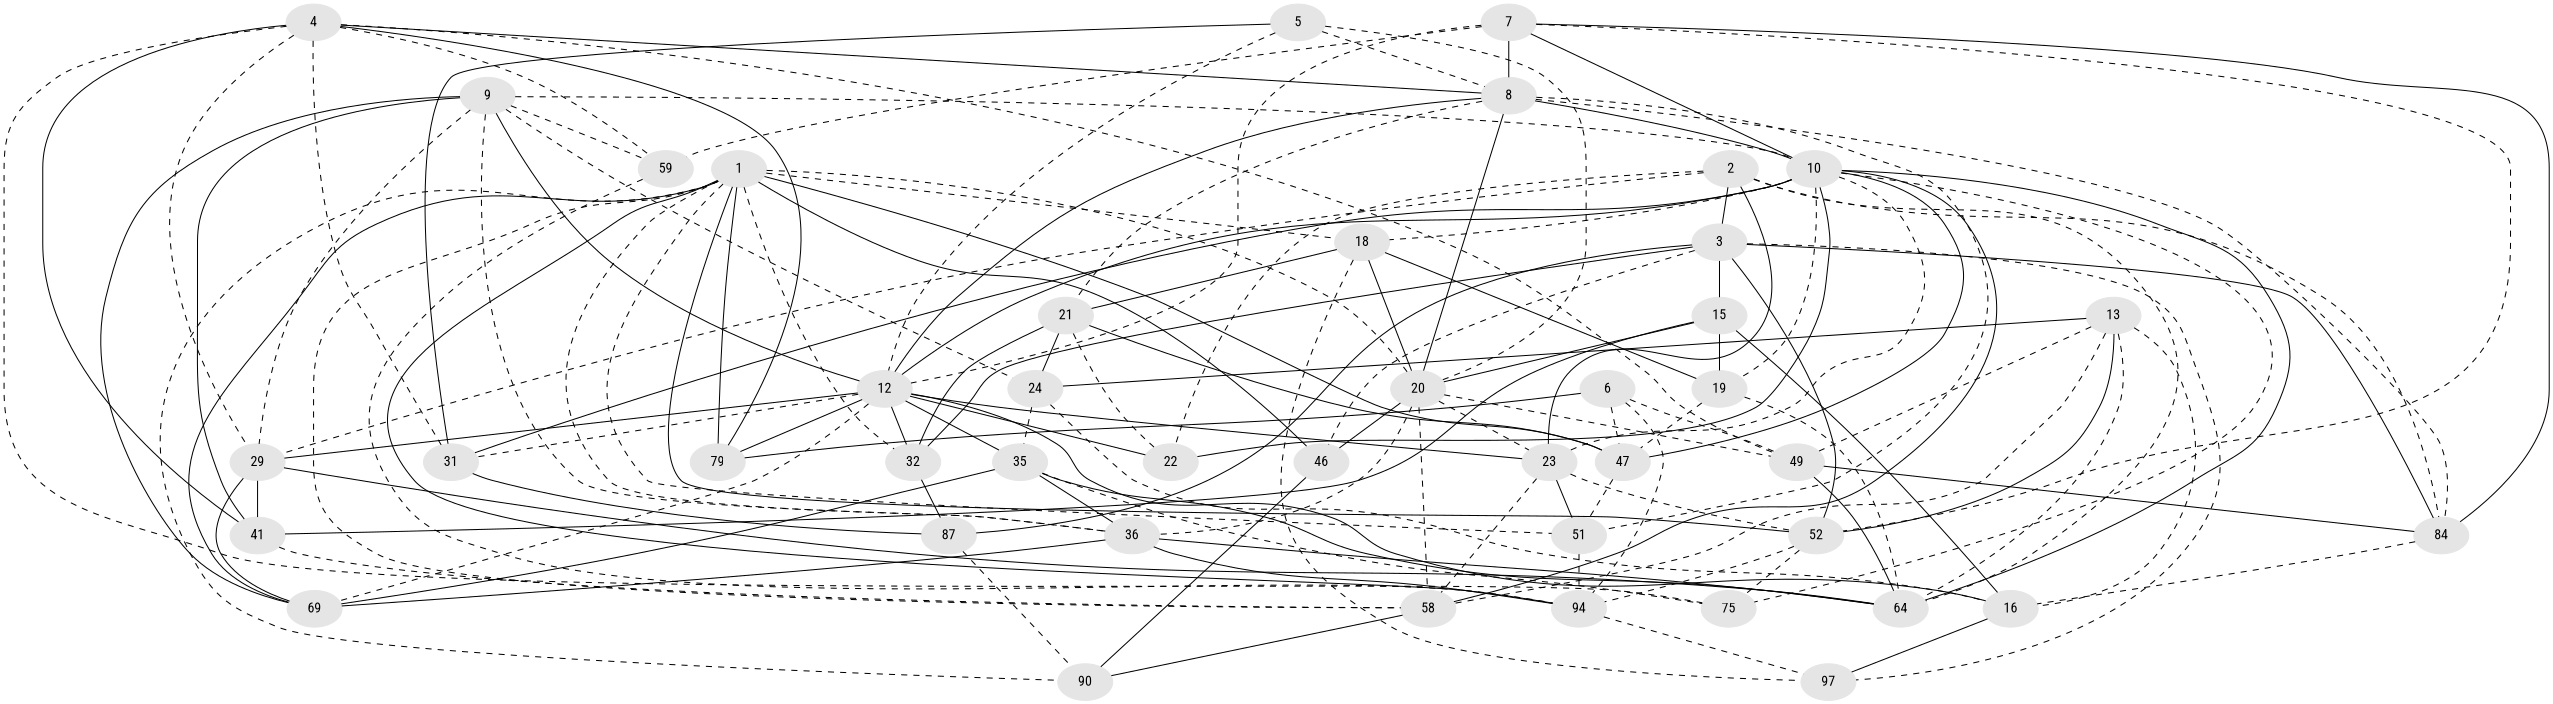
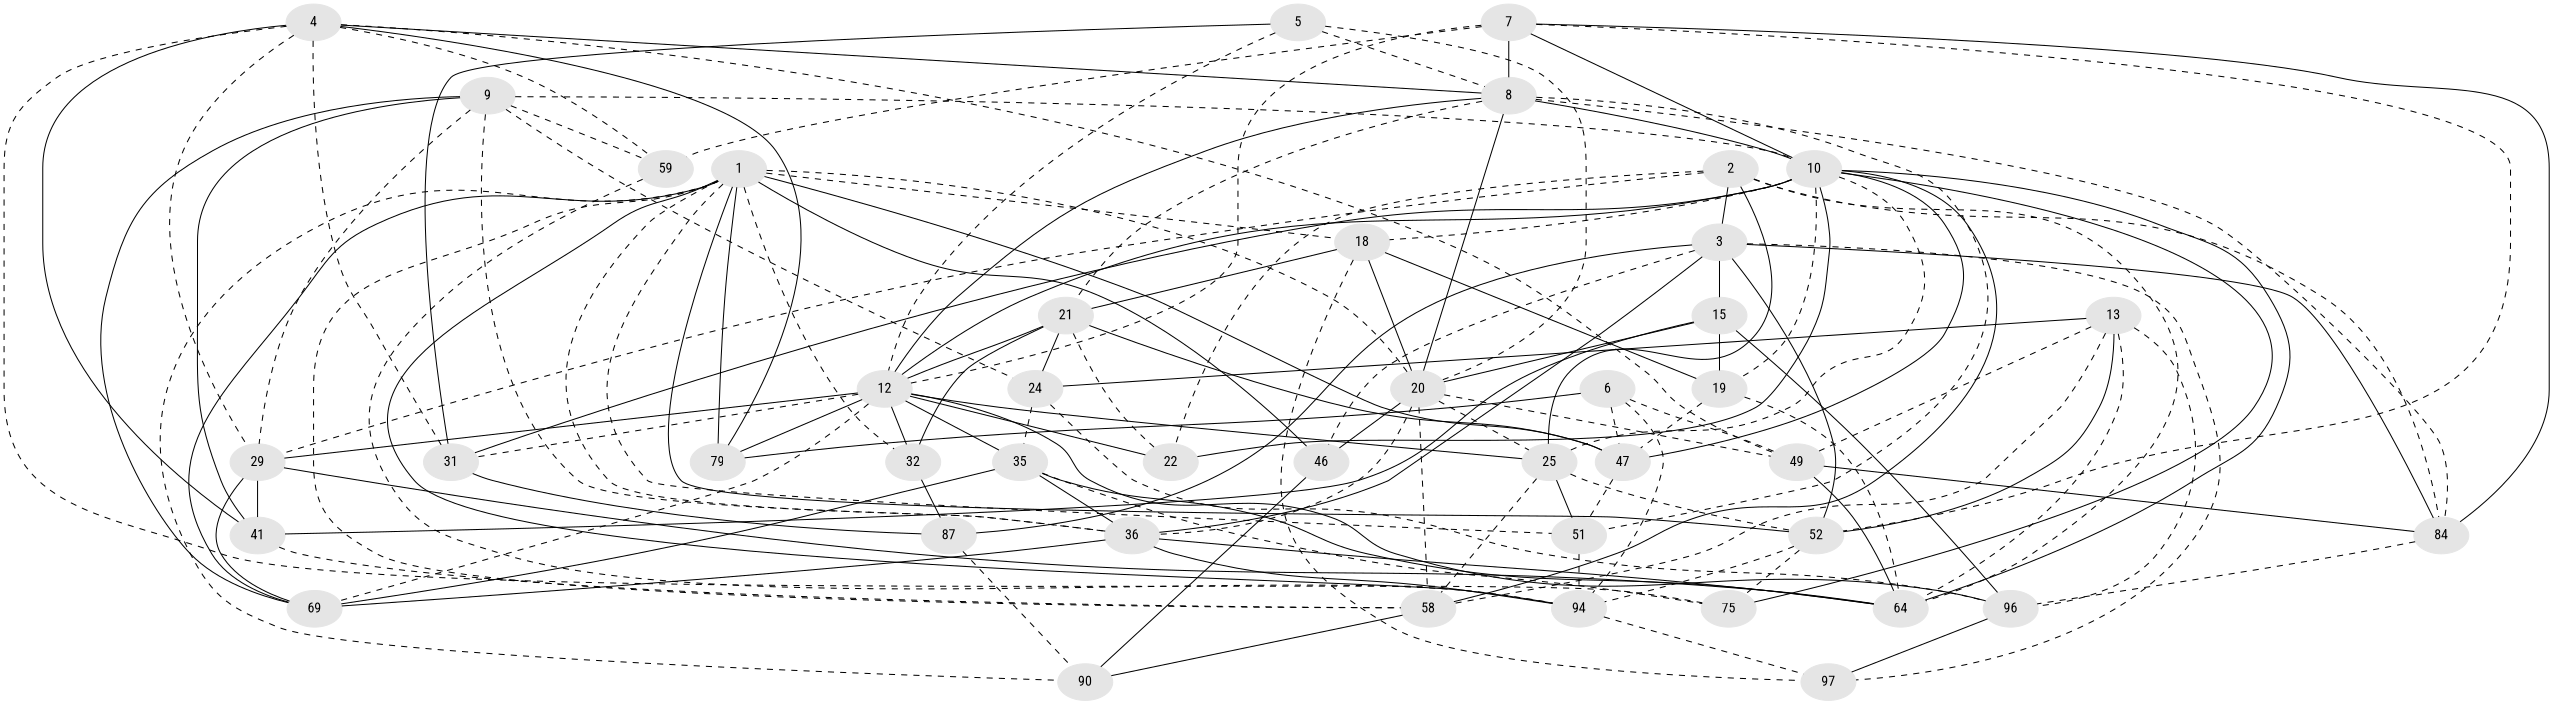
(637, 281) -> (975, 352)
(1292, 308) -> (1488, 411)
(2255, 405) -> (2255, 405)
(1549, 462) -> (1549, 462)
(2011, 609) -> (2011, 609)
